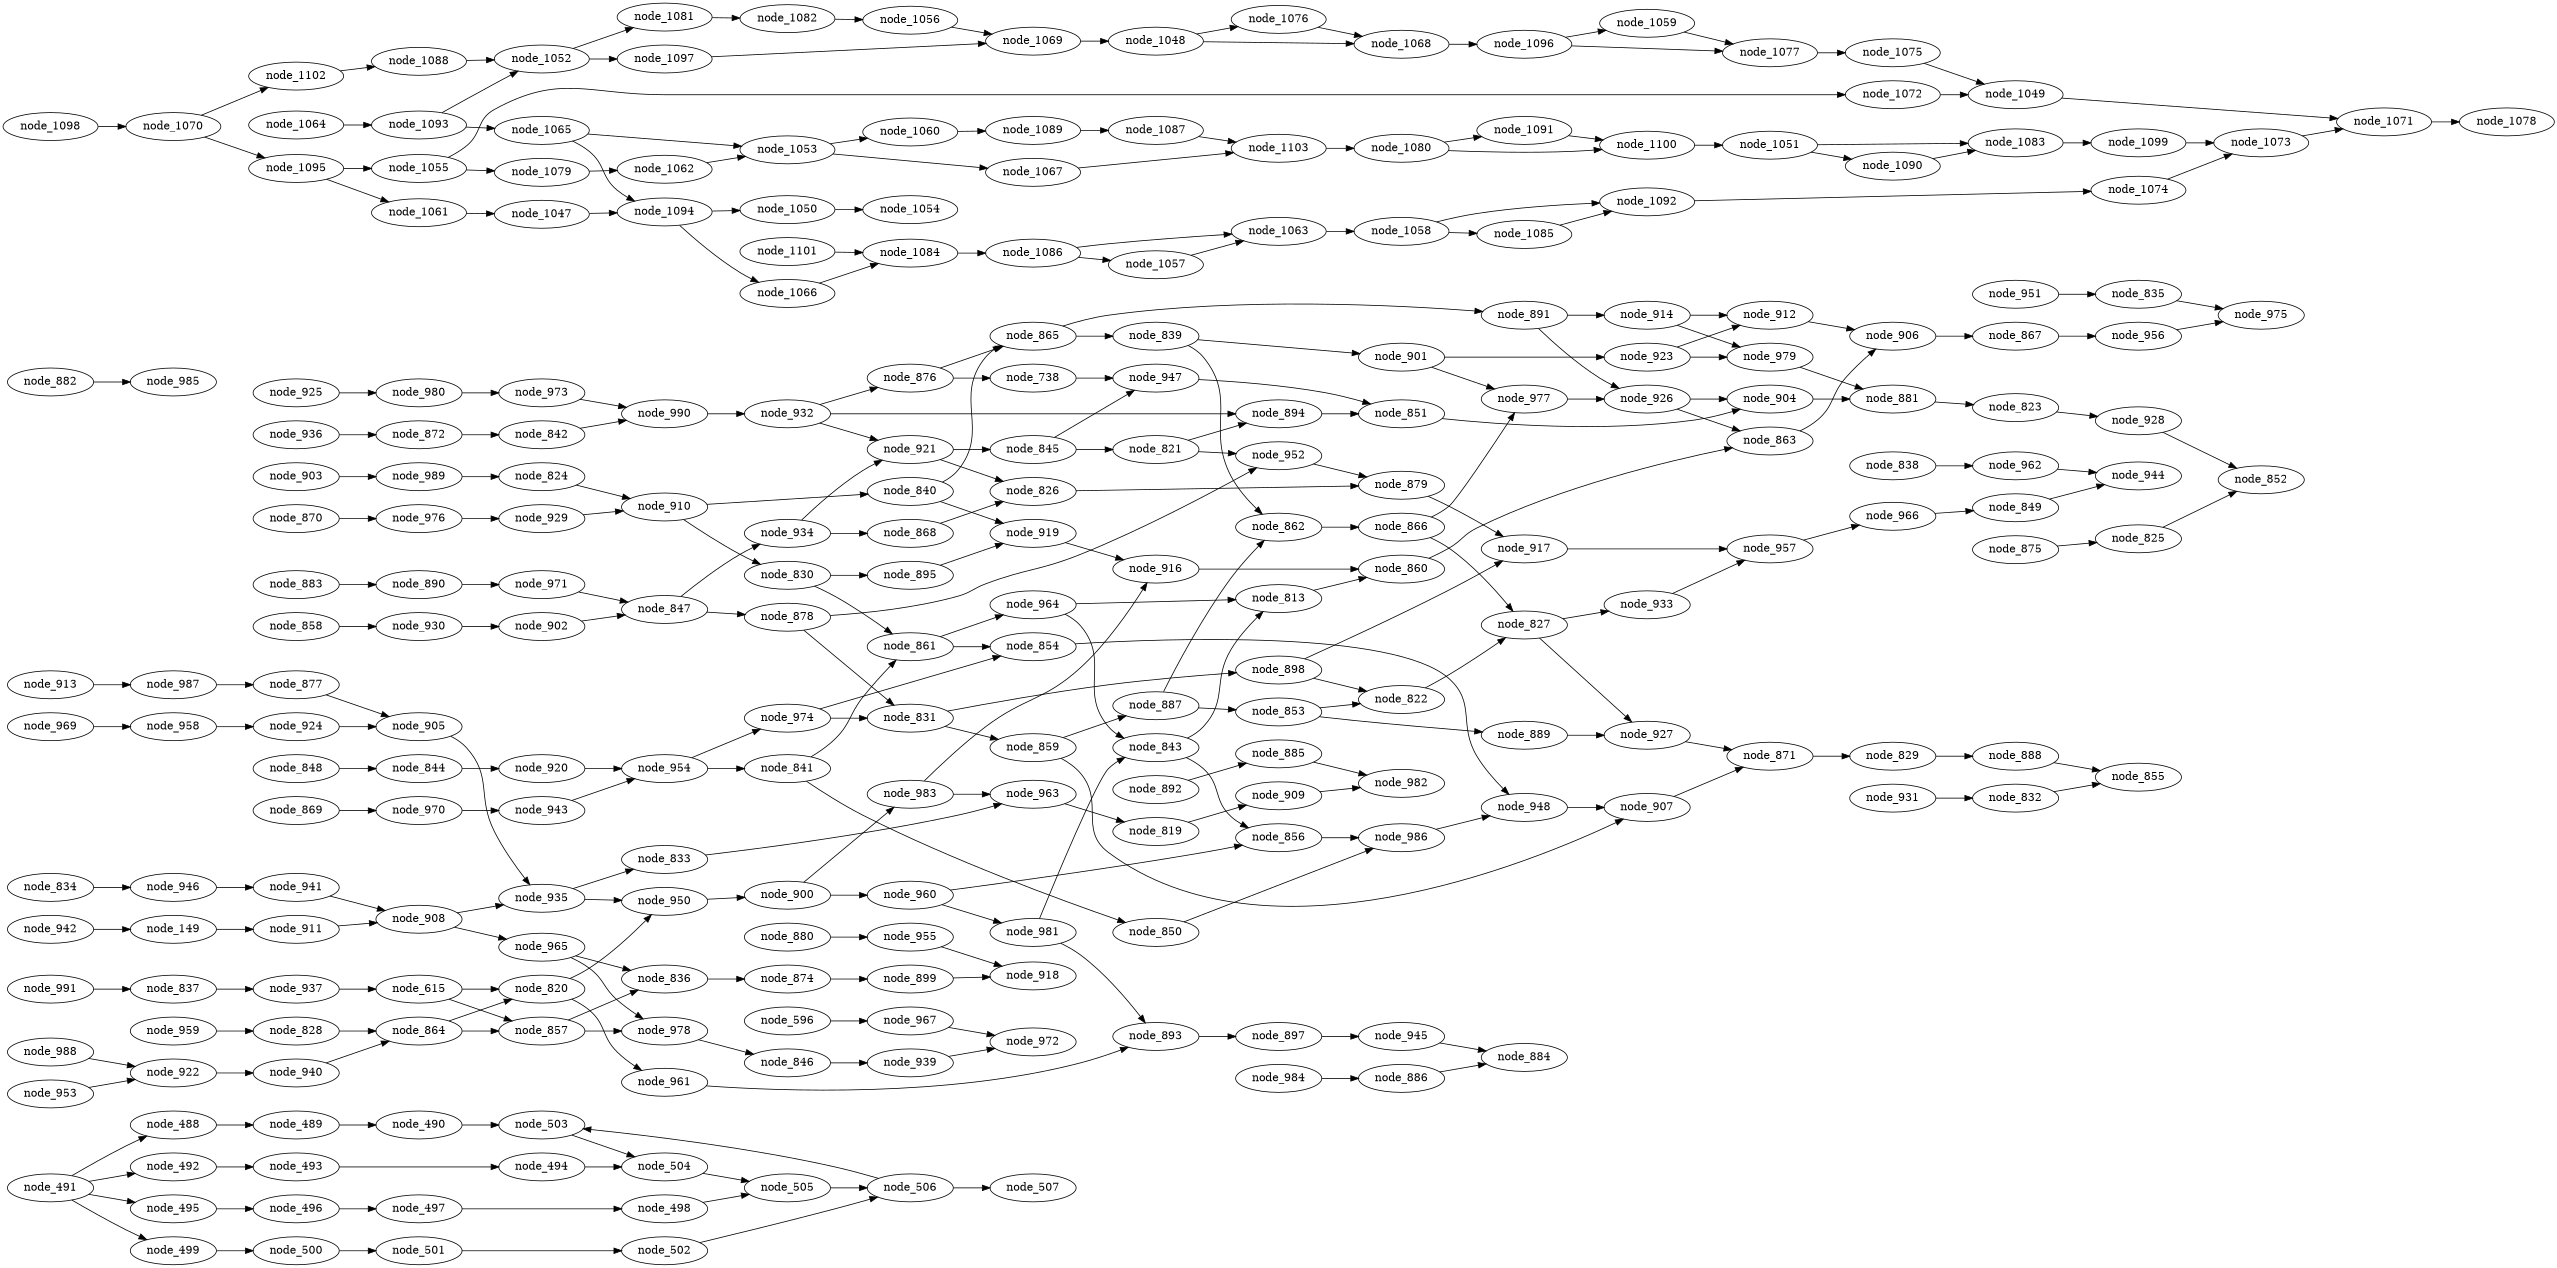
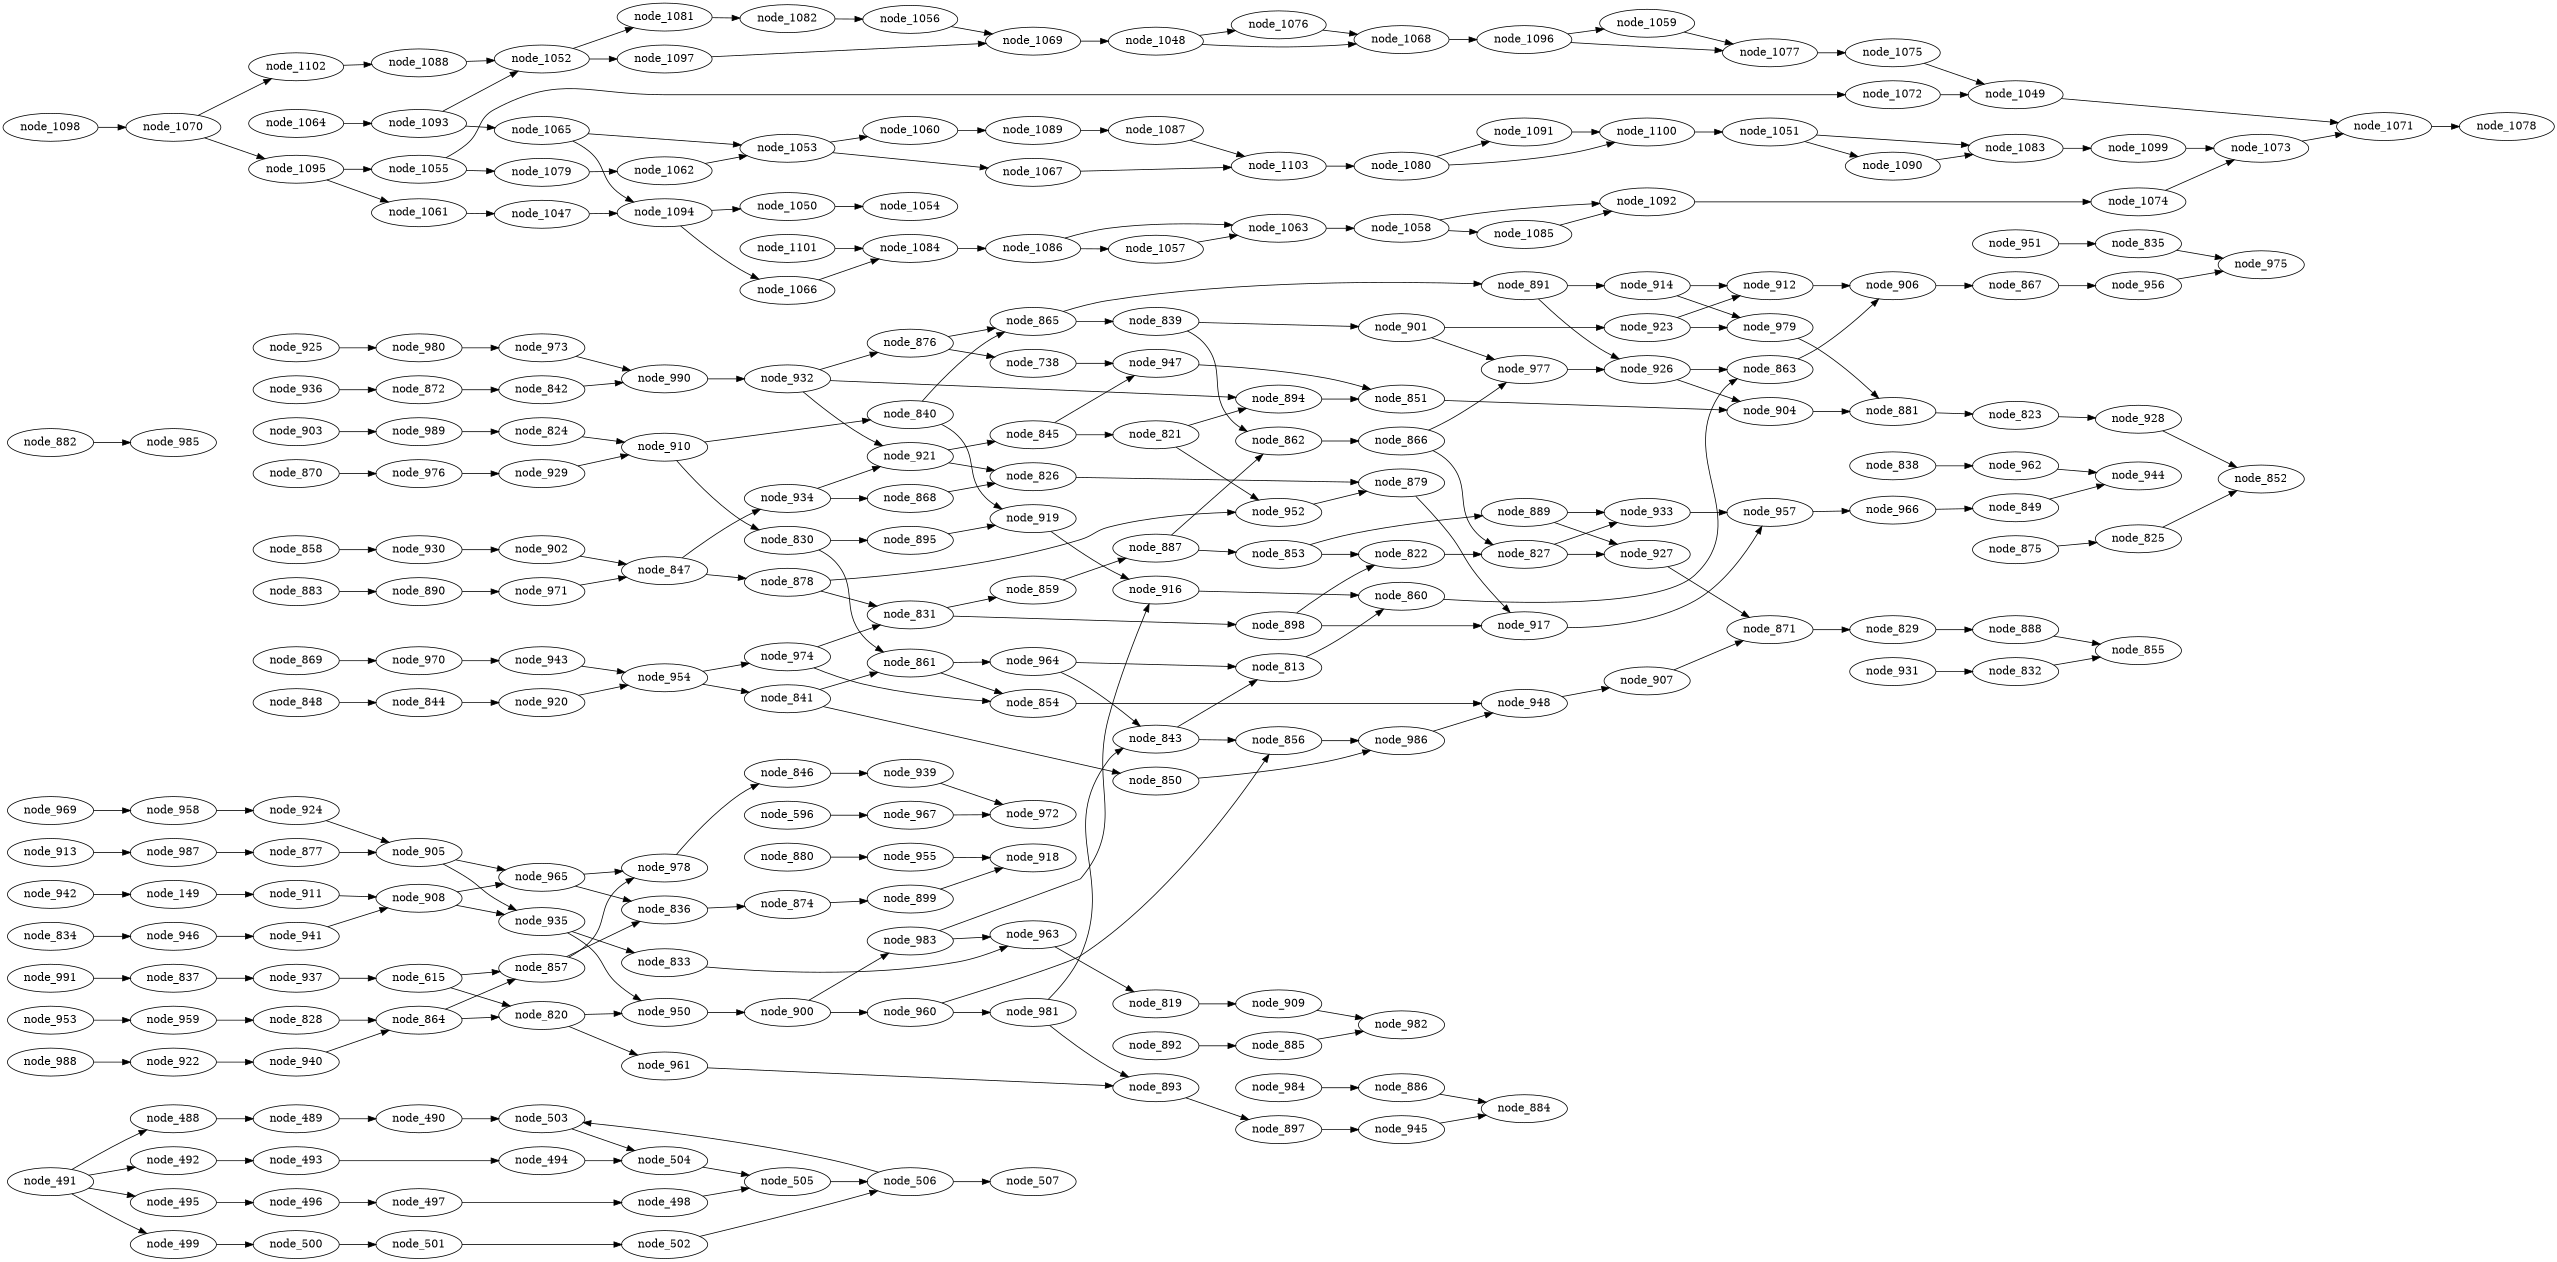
none -> (1582, 512)
none -> (477, 864)
(1308, 906) -> none
(108, 1084) -> (108, 1020)
